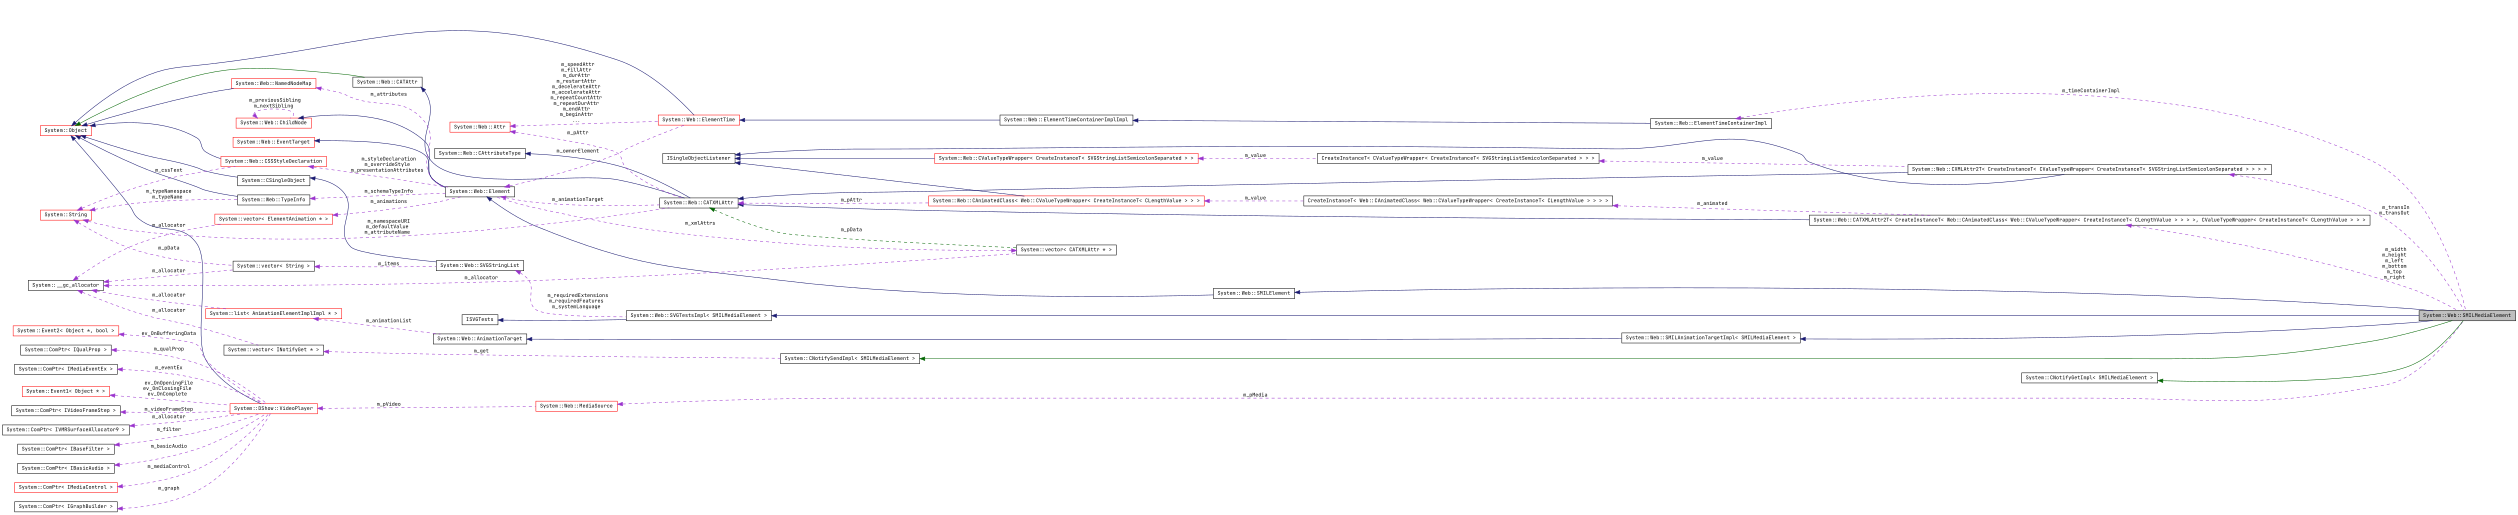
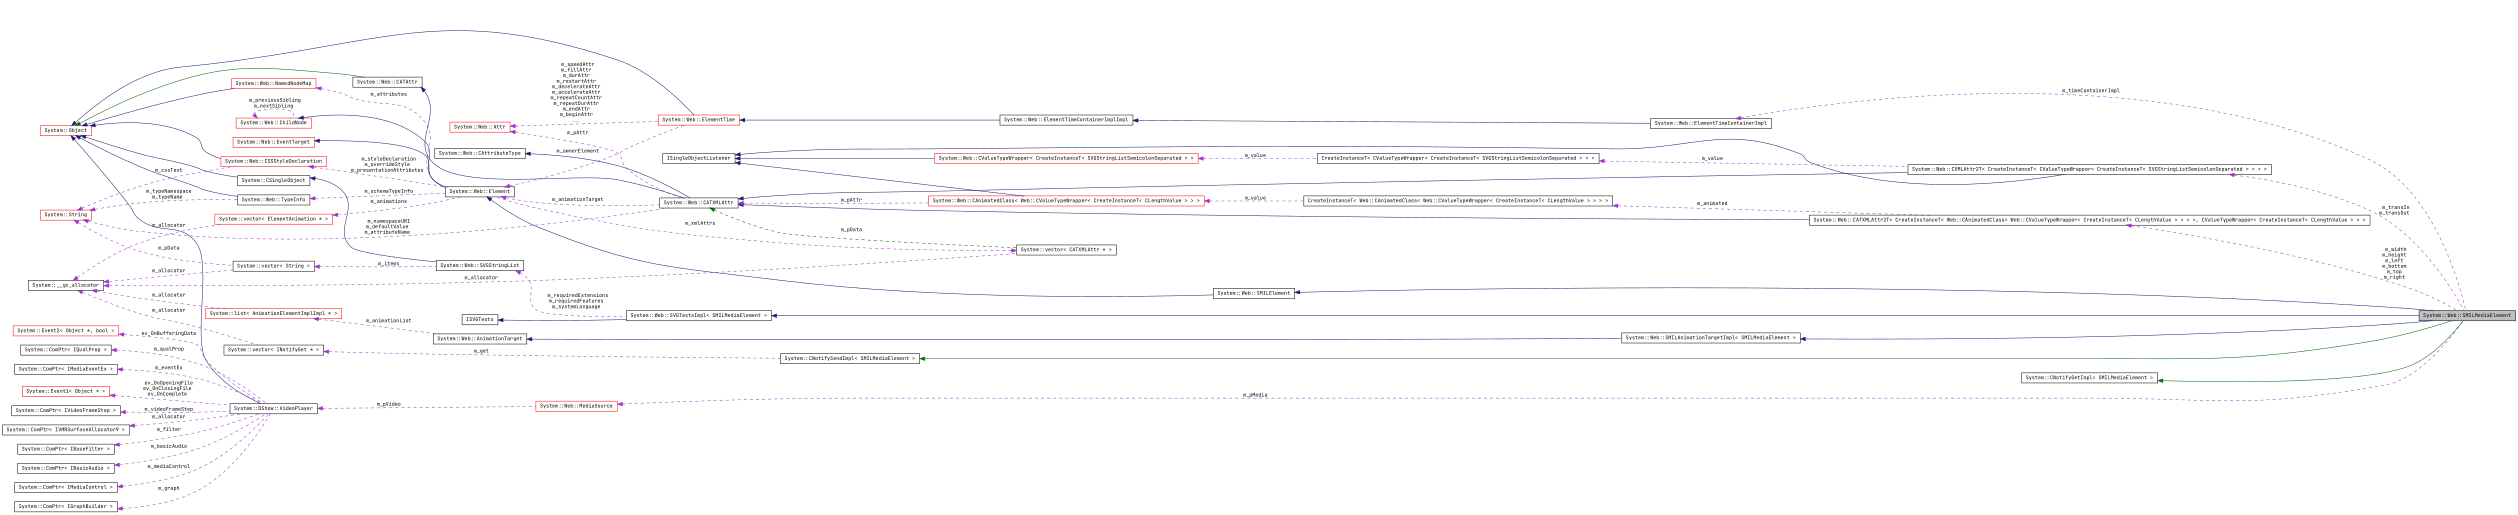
(274, 409) -> (274, 409)
(66, 488) -> (66, 488)
